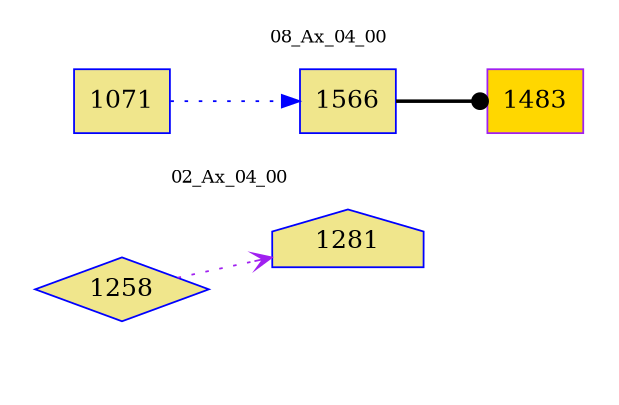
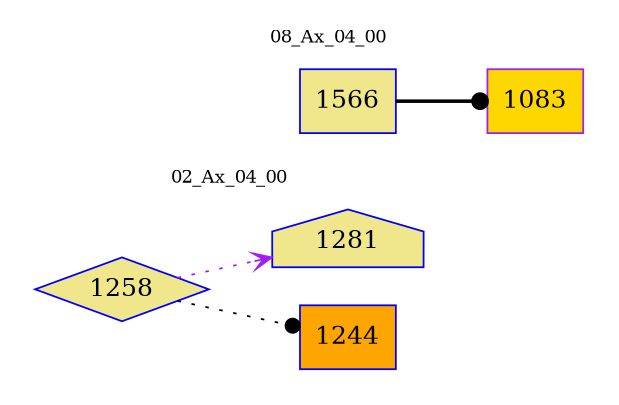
(122, 101) -> none
(535, 101) -> (535, 101)
none -> (348, 337)
